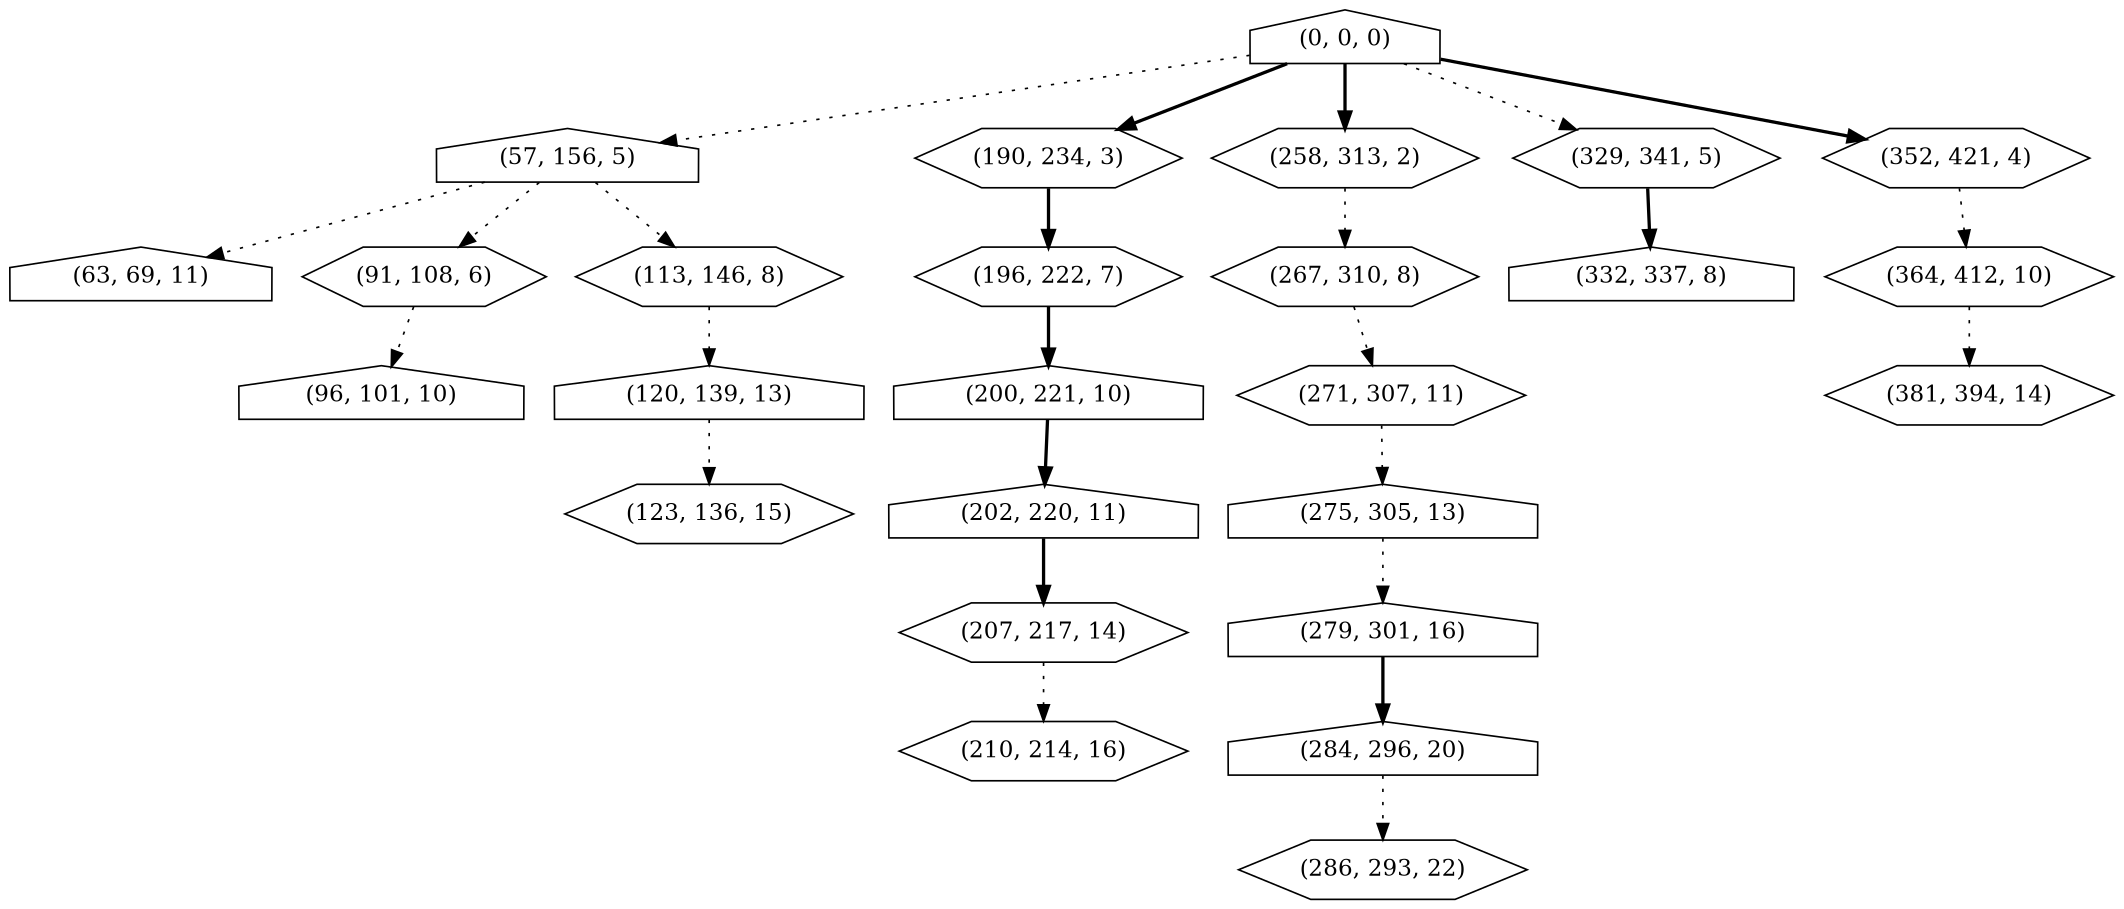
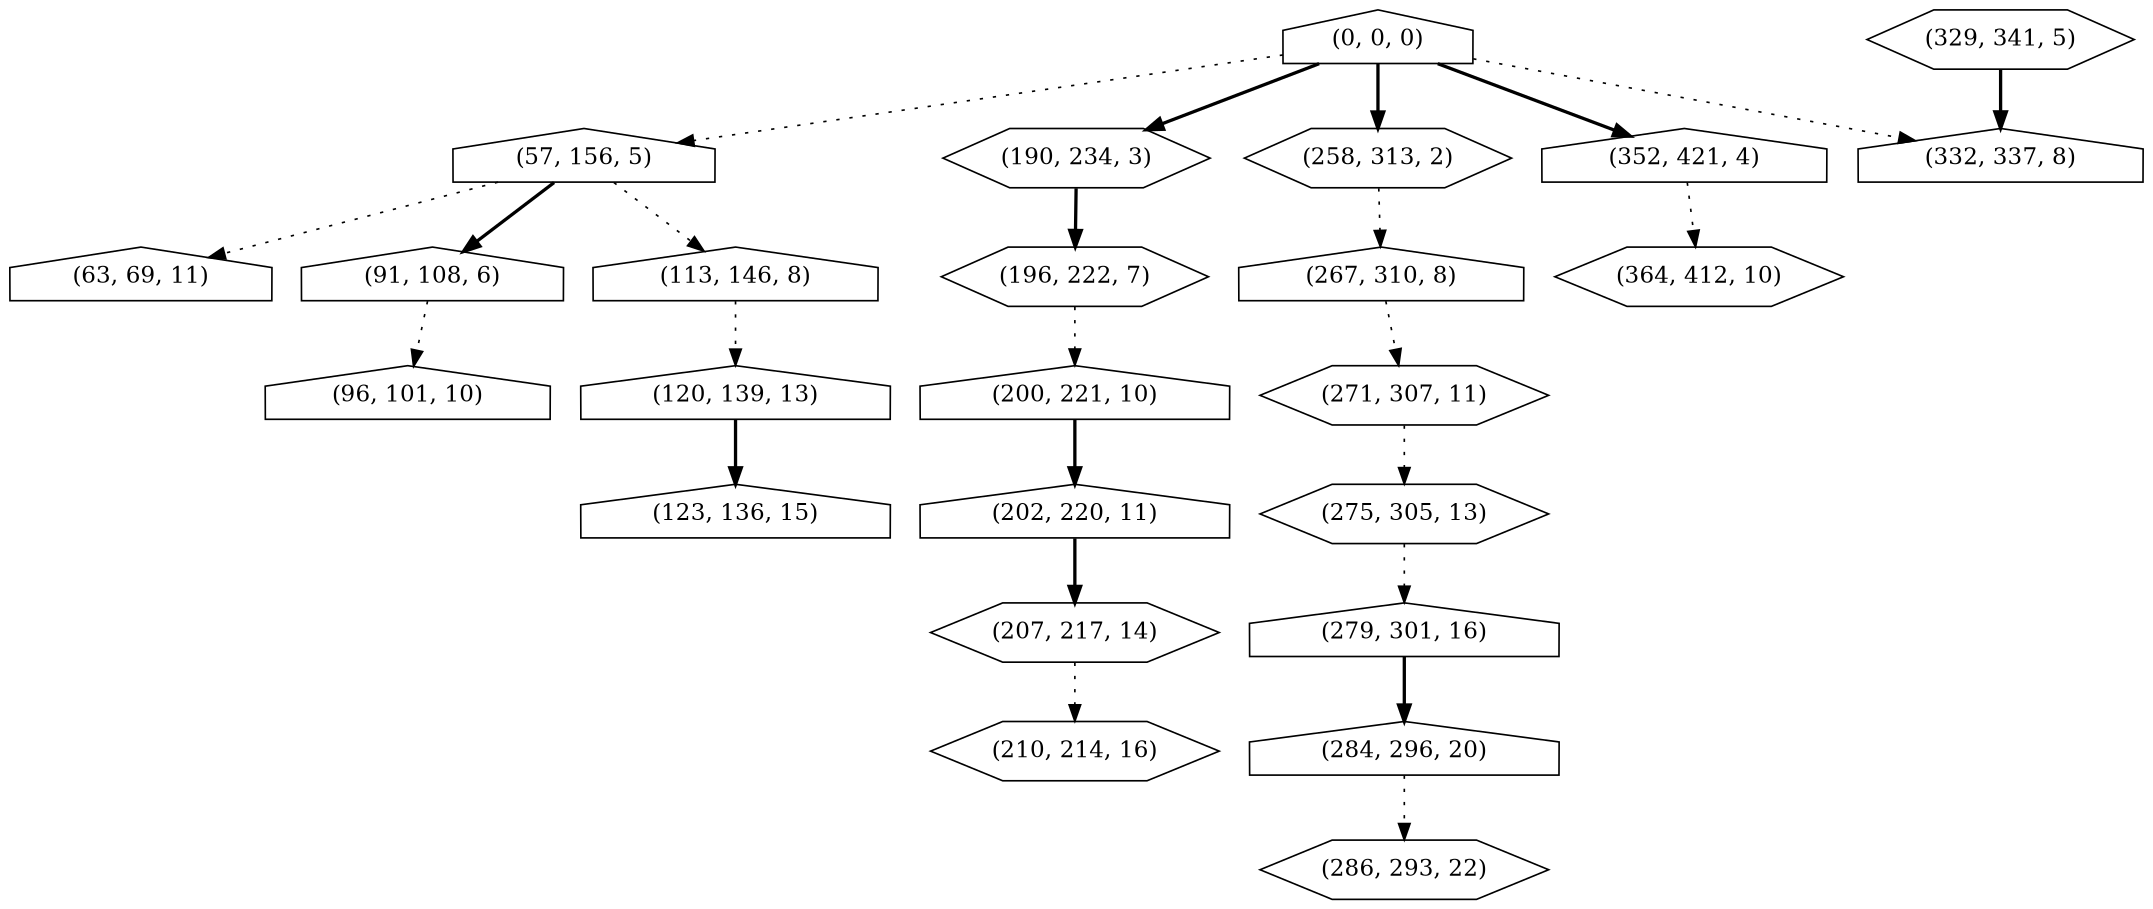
(1482, 94) -> (1686, 98)
(1956, 158) -> (1684, 158)
(506, 209) -> (515, 212)
(424, 277) -> (432, 277)
(709, 277) -> (736, 277)
(1345, 277) -> (1381, 277)
(1049, 328) -> (1075, 328)
(1969, 395) -> none
(709, 444) -> (736, 444)
(709, 514) -> (736, 514)
(1383, 514) -> (1404, 514)
